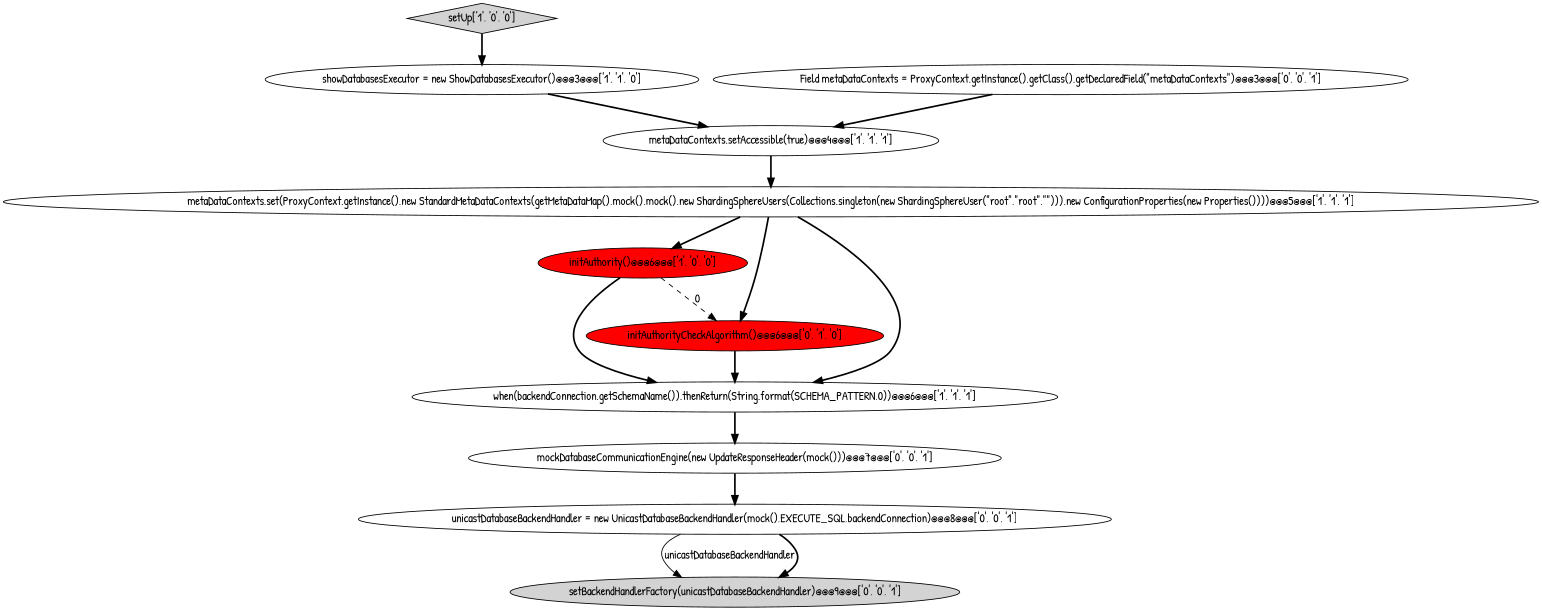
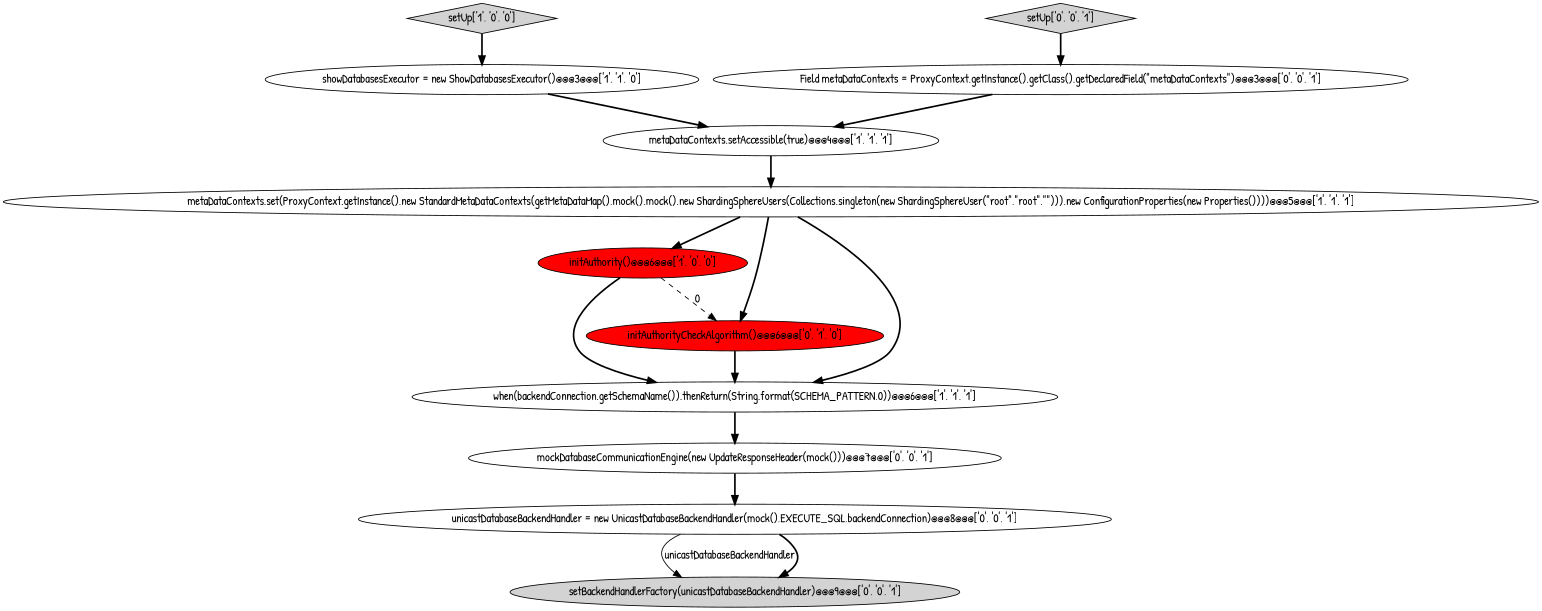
none -> (1061, 18)
